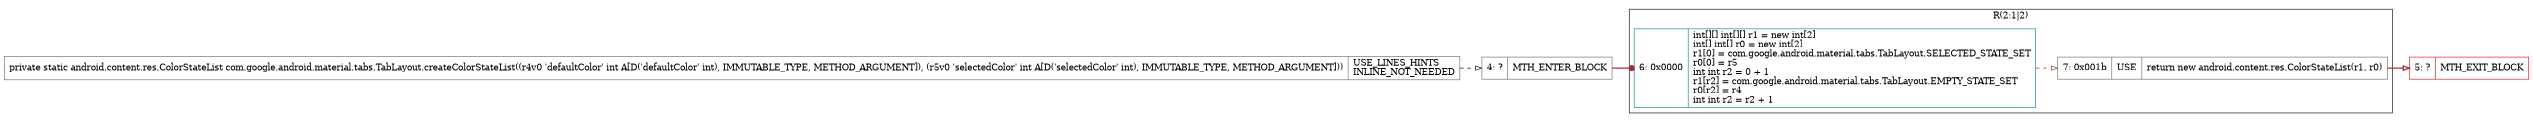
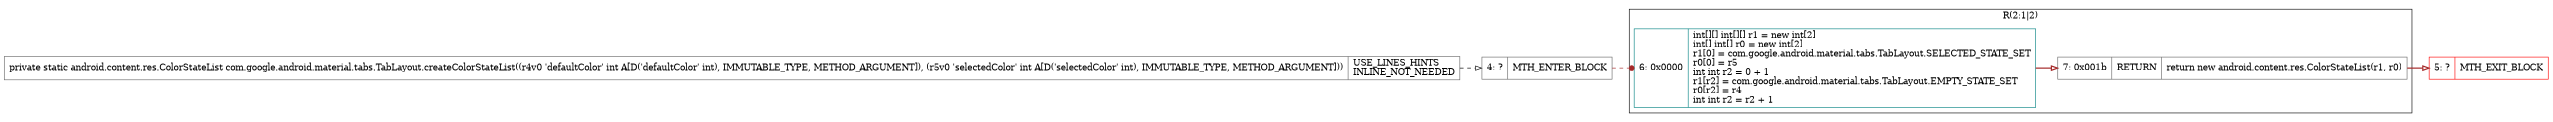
(1621, 68) -> (1621, 68)
(2044, 68) -> (2043, 68)
(2127, 68) -> (2137, 68)
